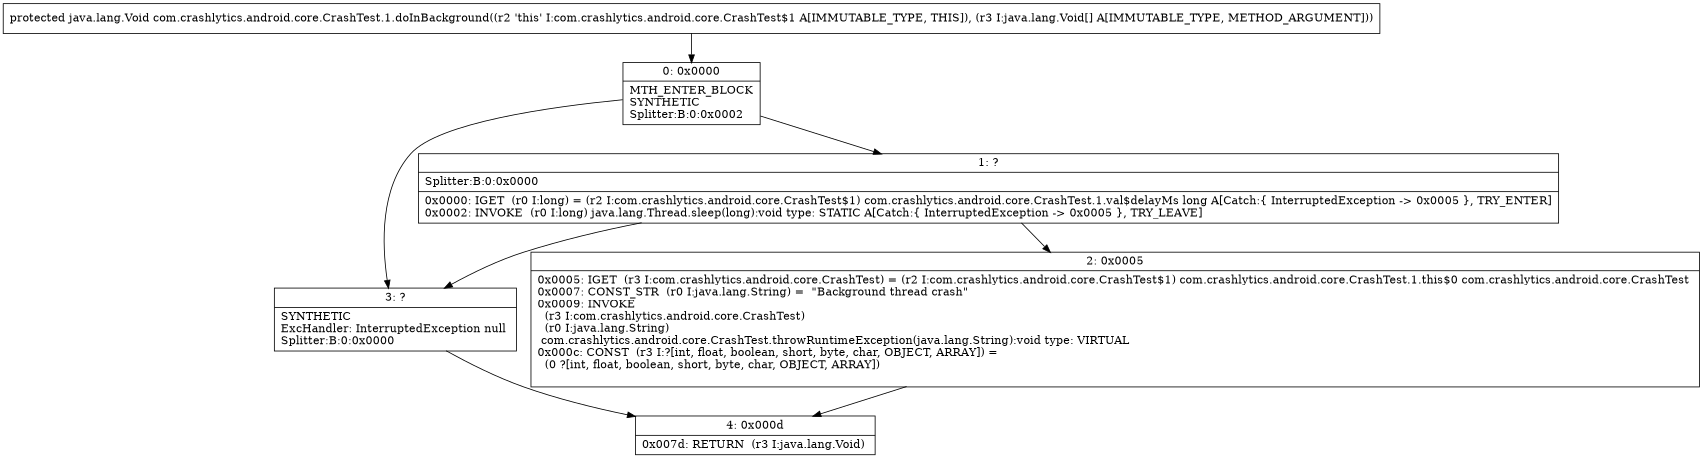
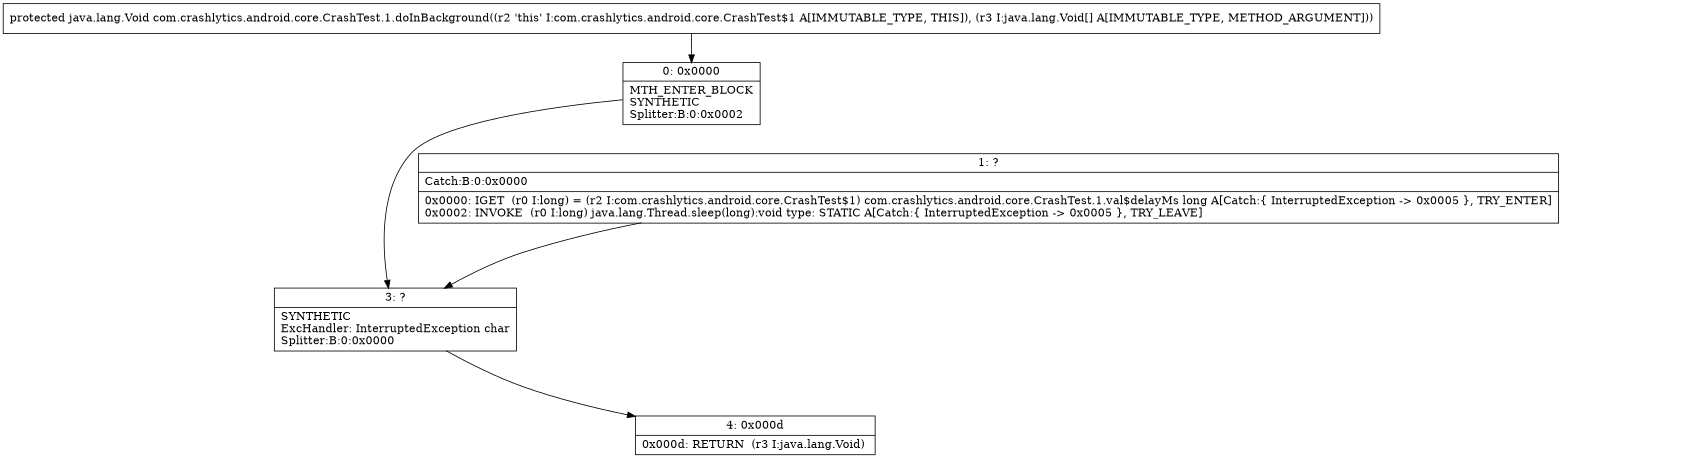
(817, 134) -> none
(482, 182) -> (477, 182)
(1115, 320) -> none
(394, 329) -> (395, 329)
(755, 445) -> (755, 445)
